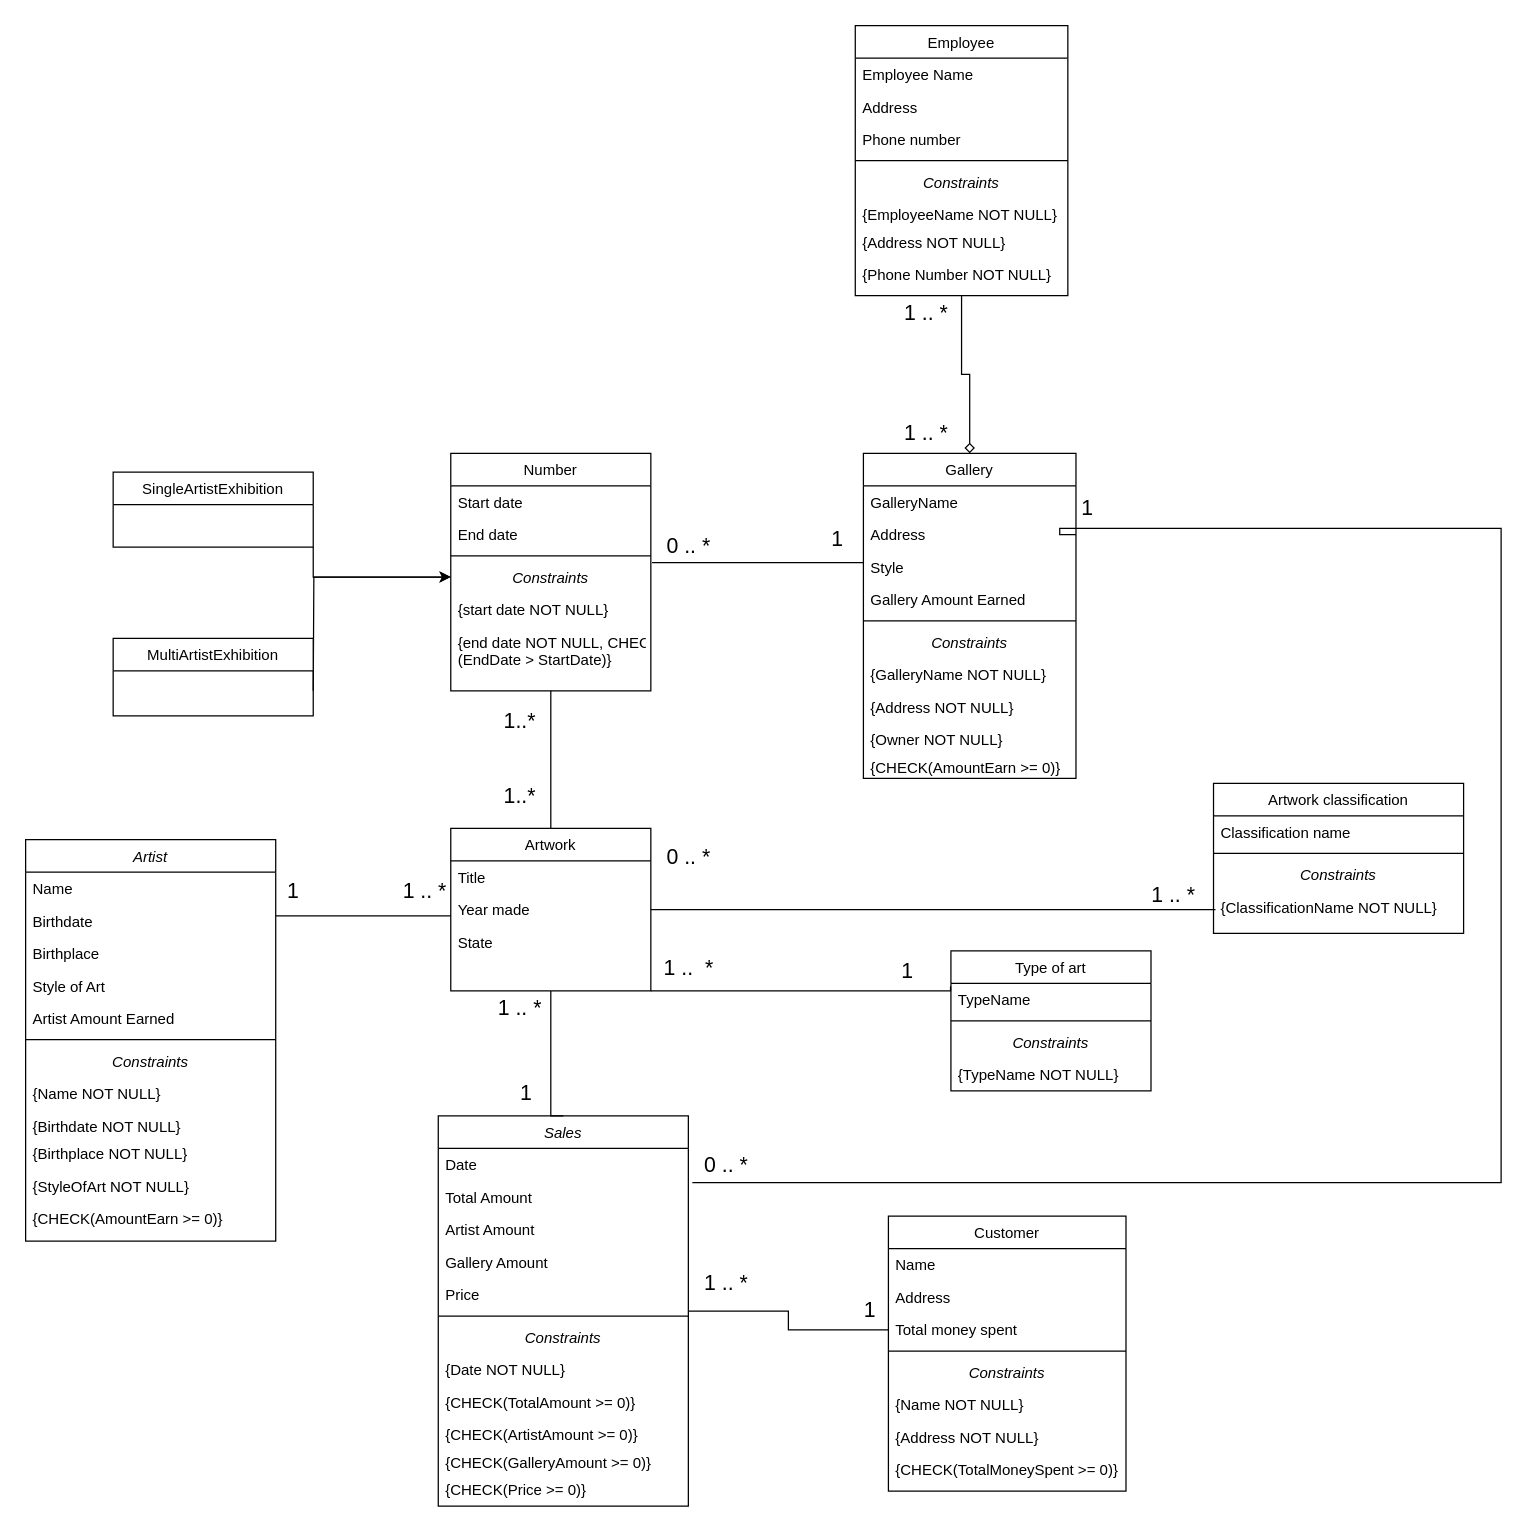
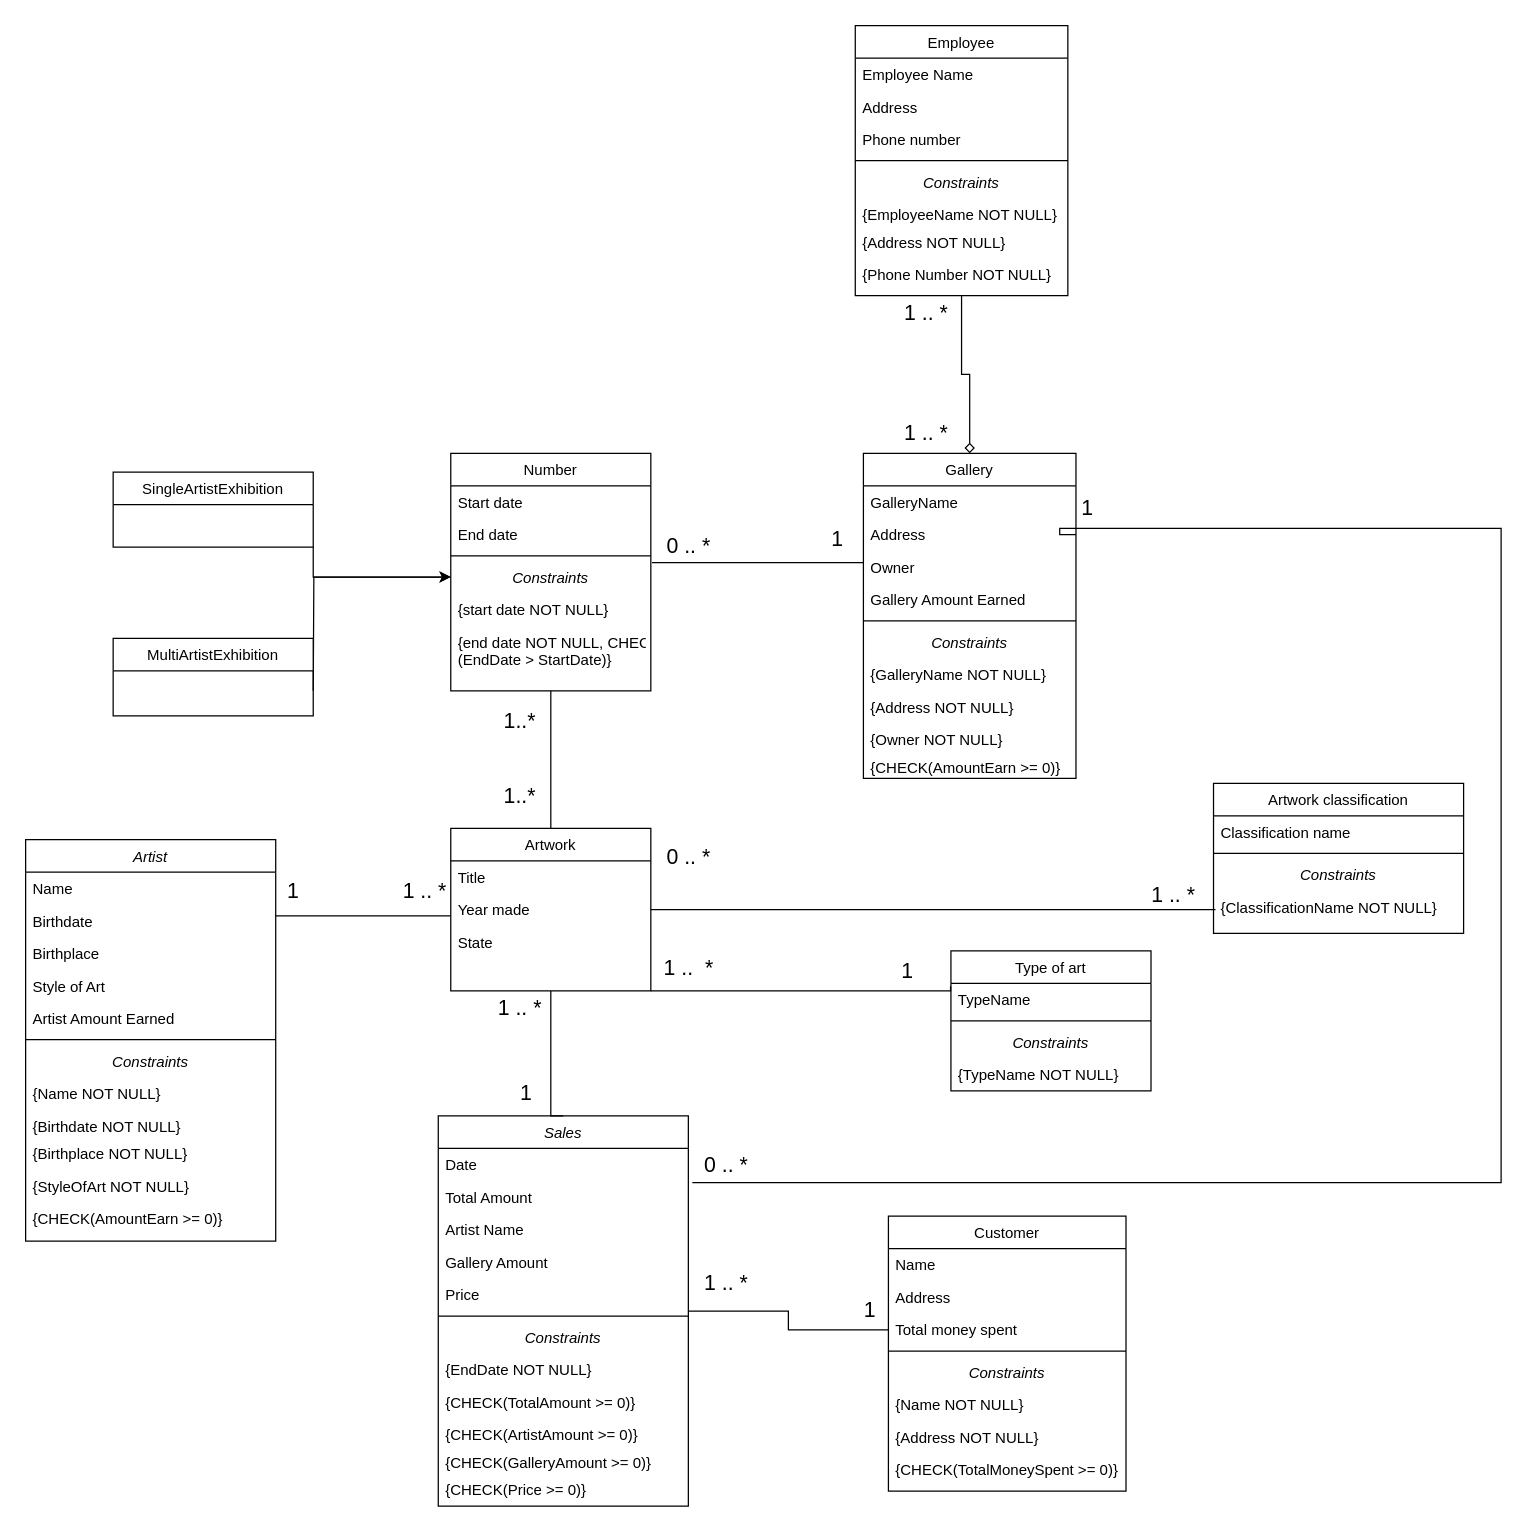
(889, 568) -> (891, 568)
(496, 1230) -> (487, 1230)
(504, 1370) -> (517, 1370)
